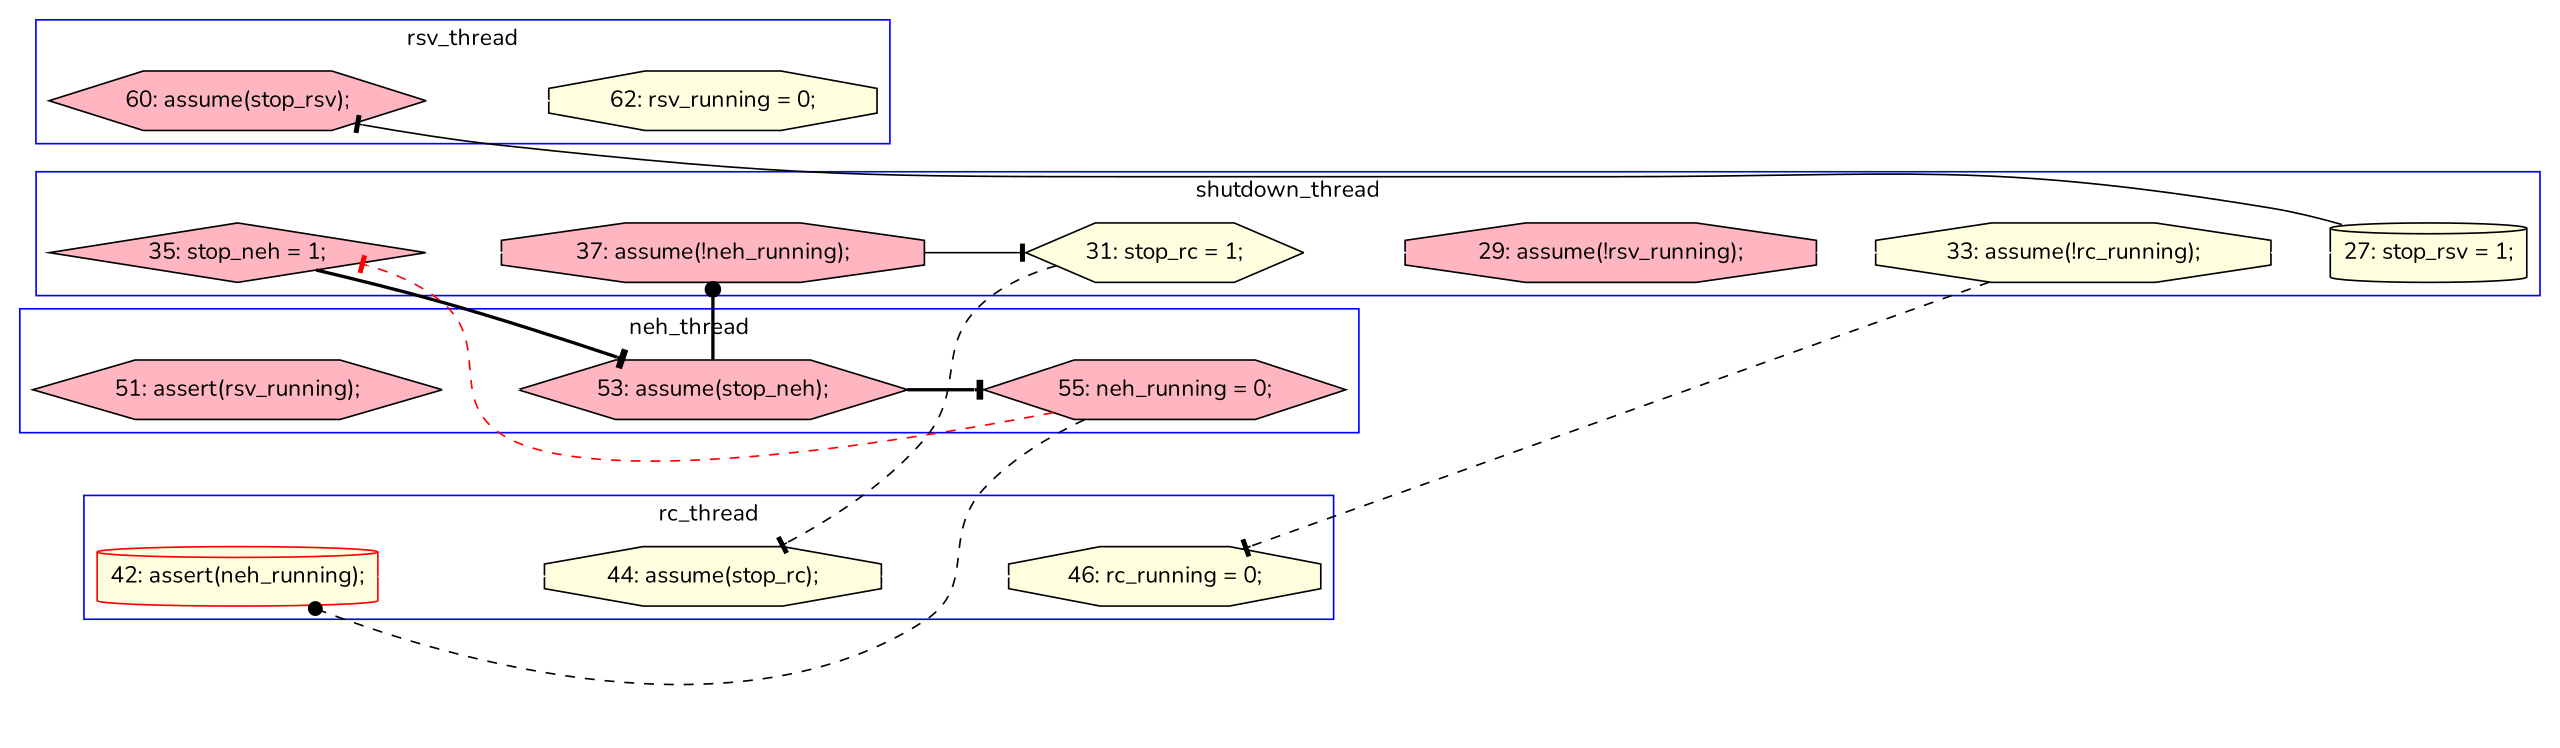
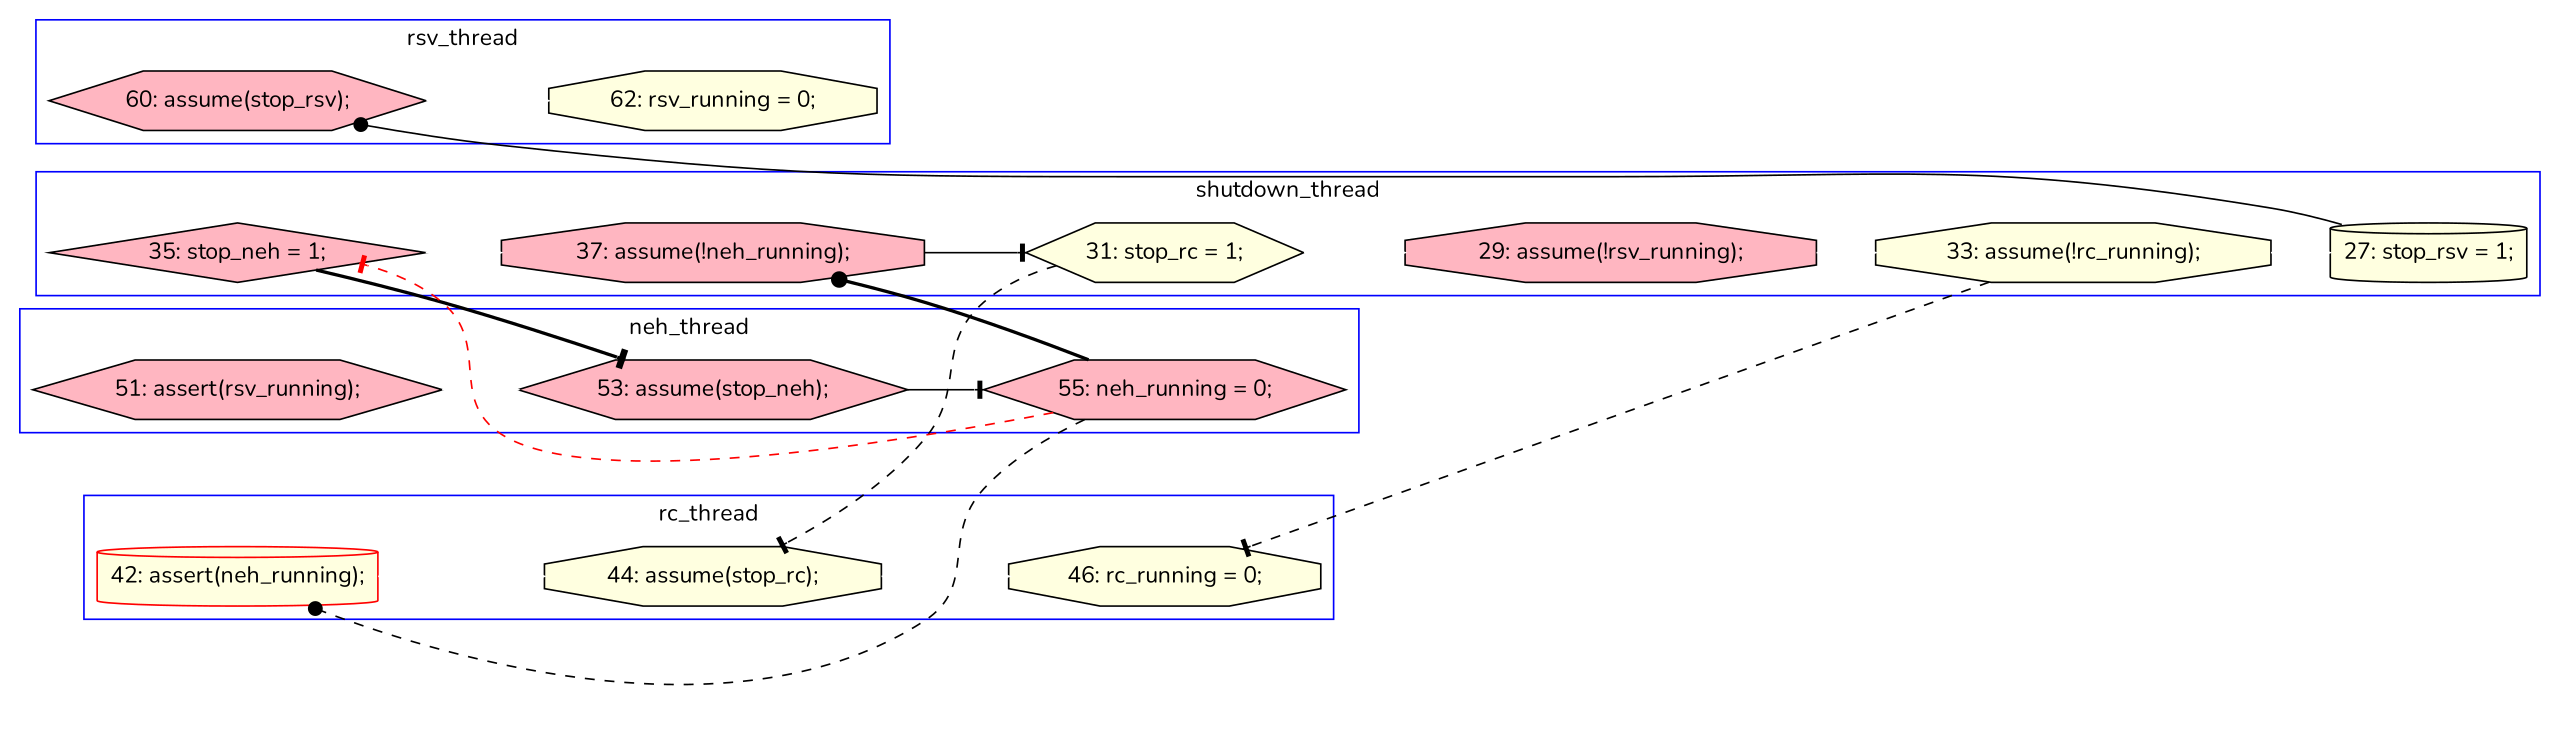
(1353, 177) -> (1353, 177)
(713, 328) -> (981, 320)
(936, 390) -> (936, 390)
